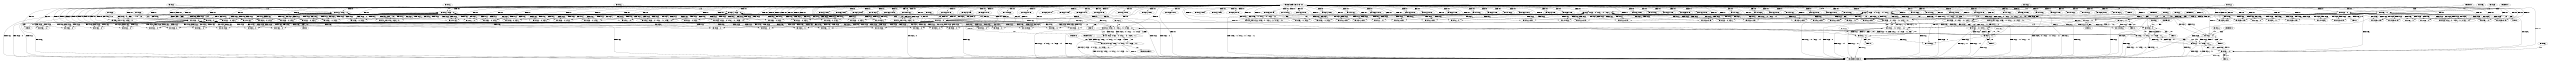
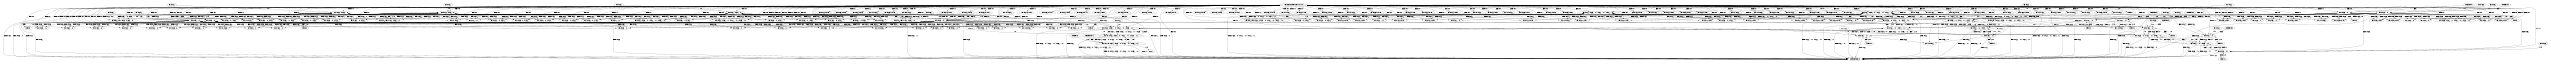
(1146, 51) -> (1151, 51)
(1854, 59) -> (1855, 59)
